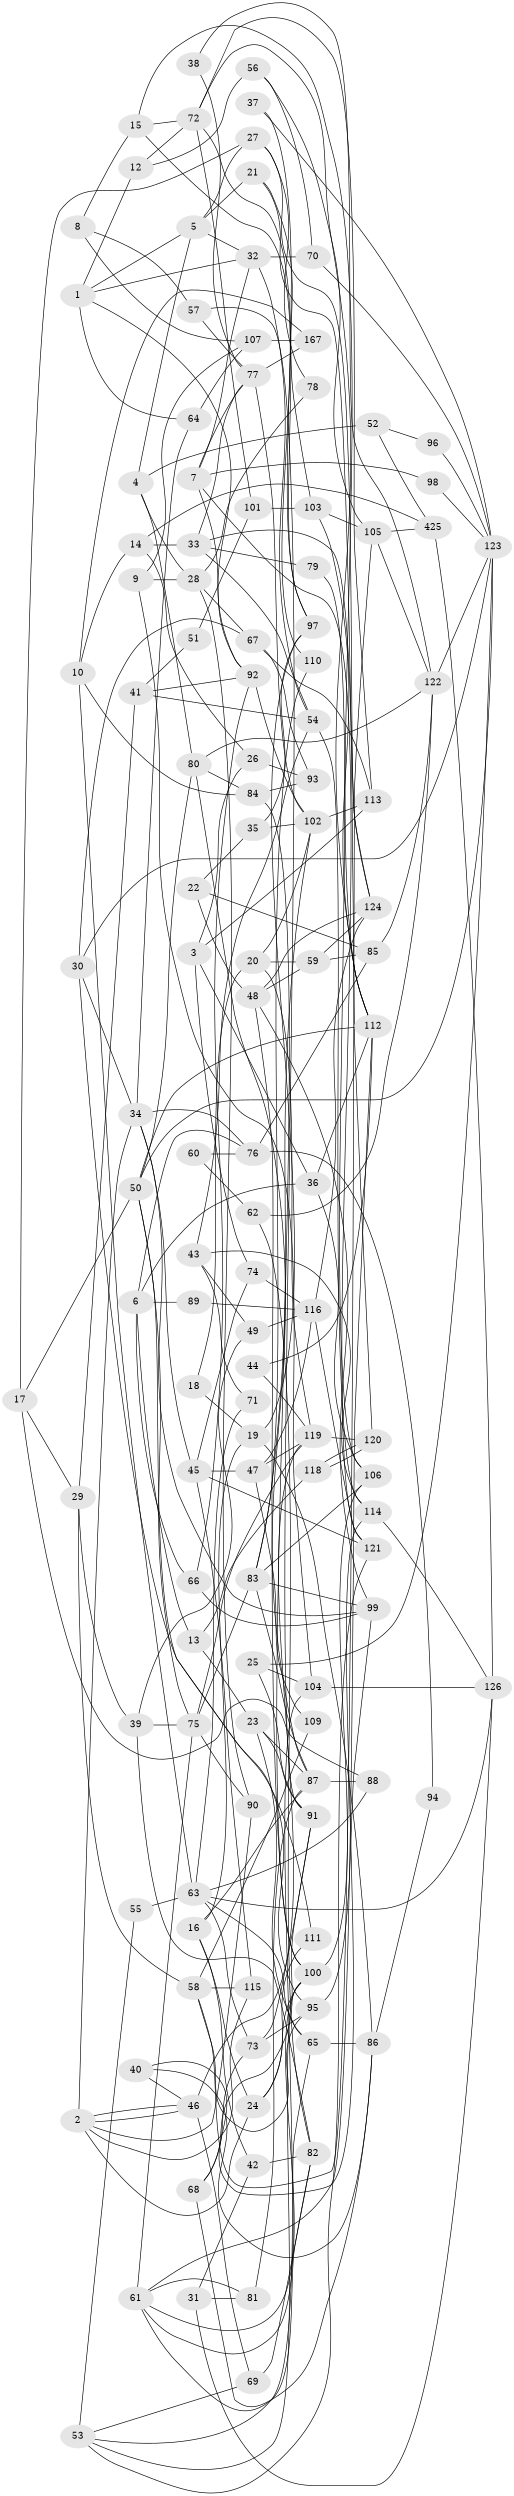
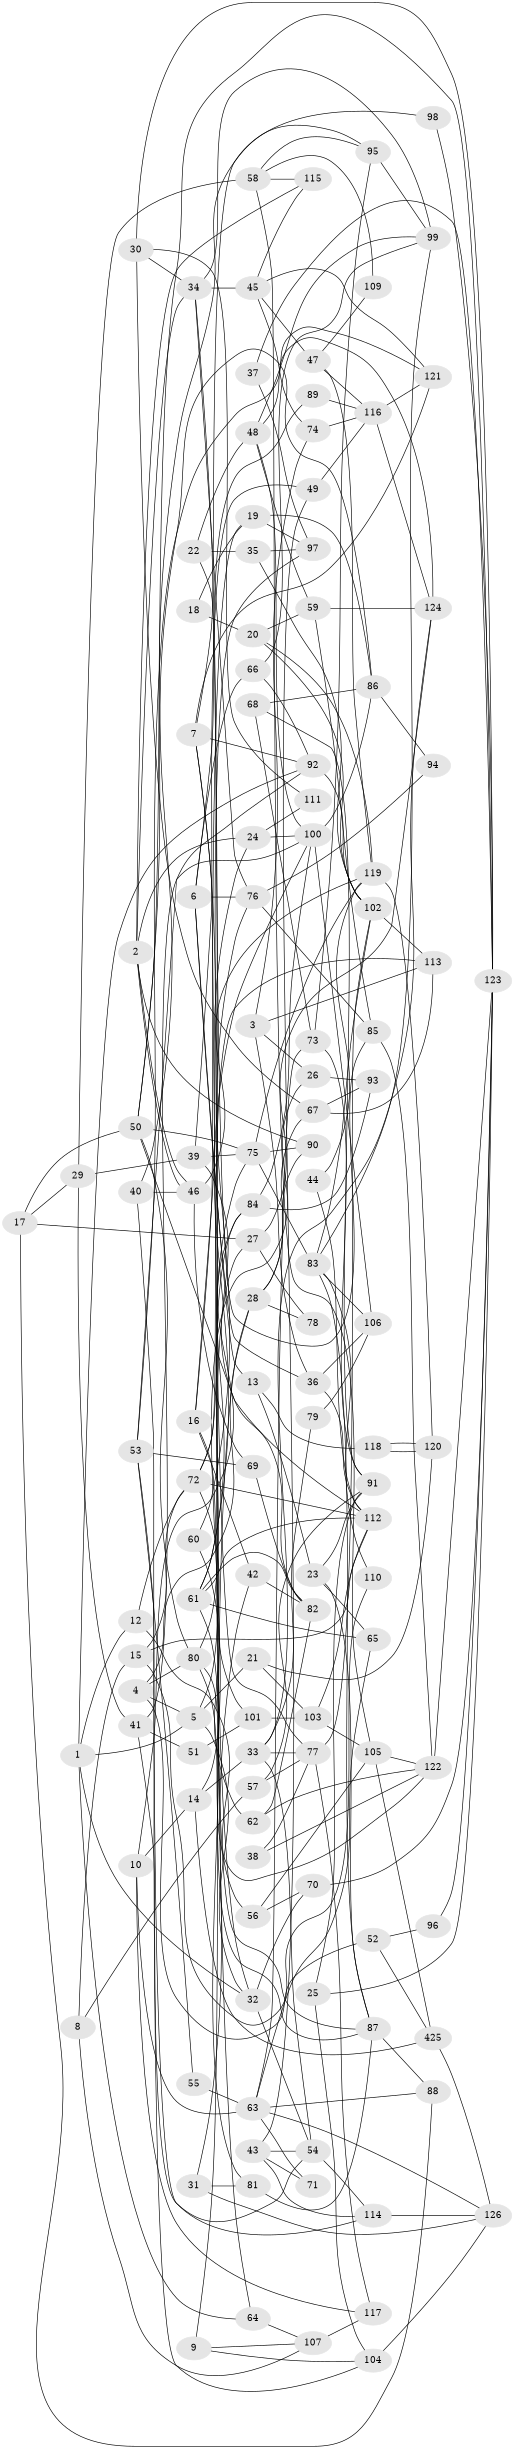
(313, 341) -> (373, 2314)
(343, 2043) -> (354, 768)
